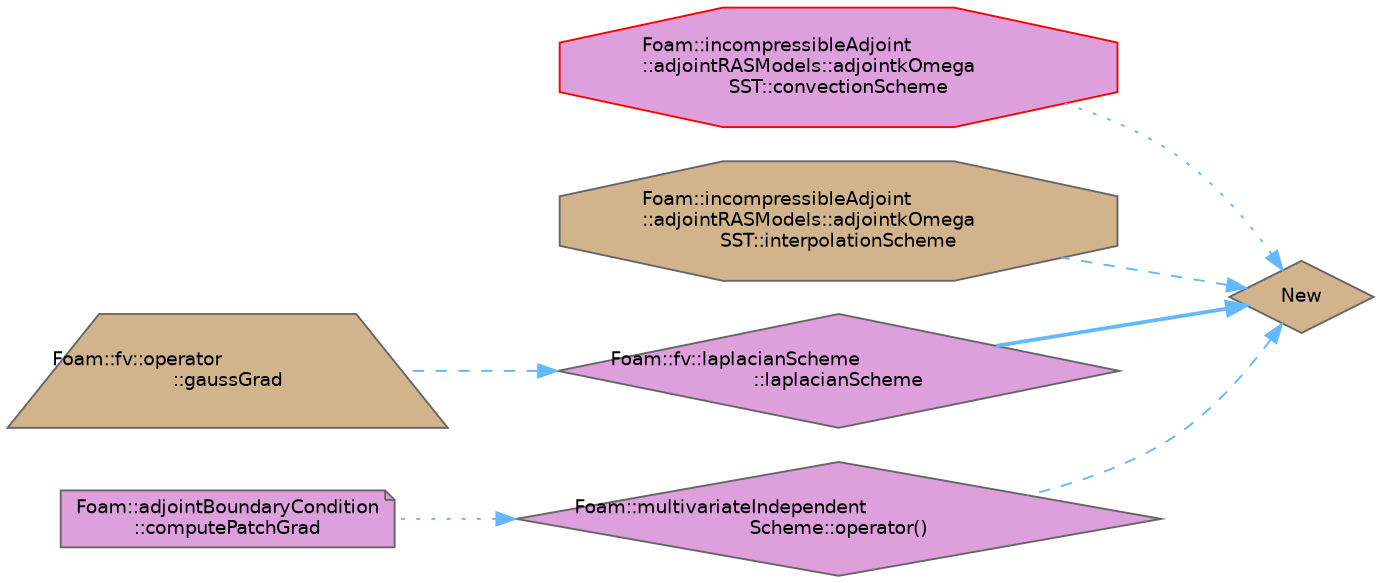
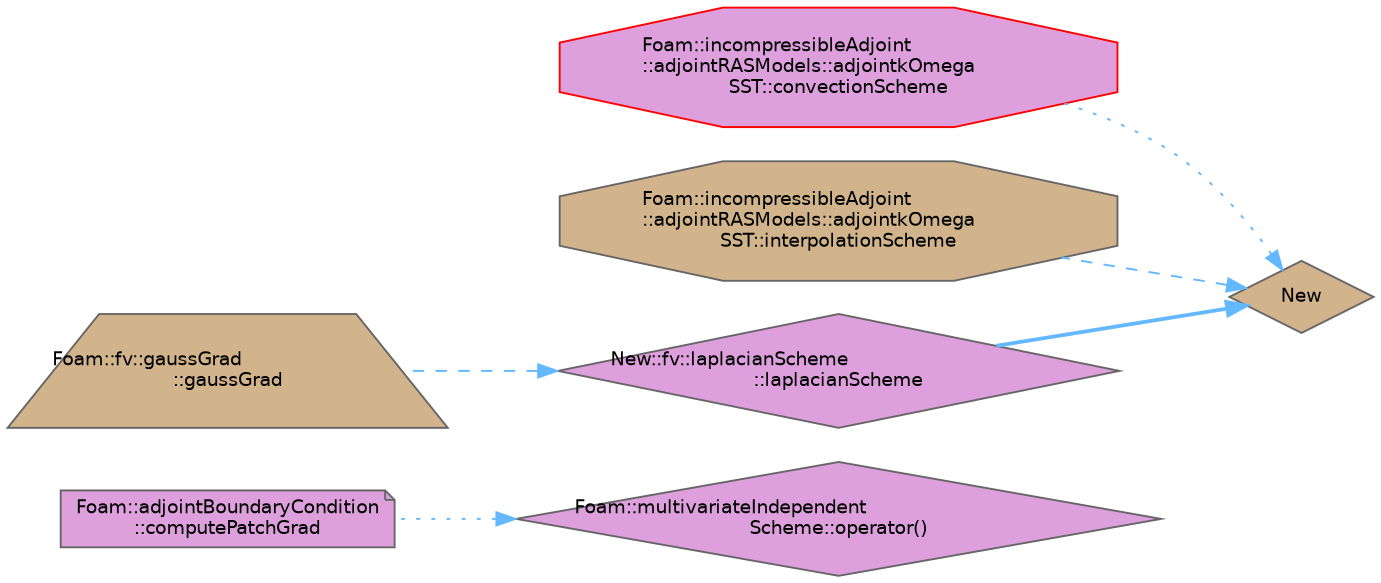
(228, 371) -> (228, 371)
(839, 371) -> (839, 371)
(1165, 442) -> none
